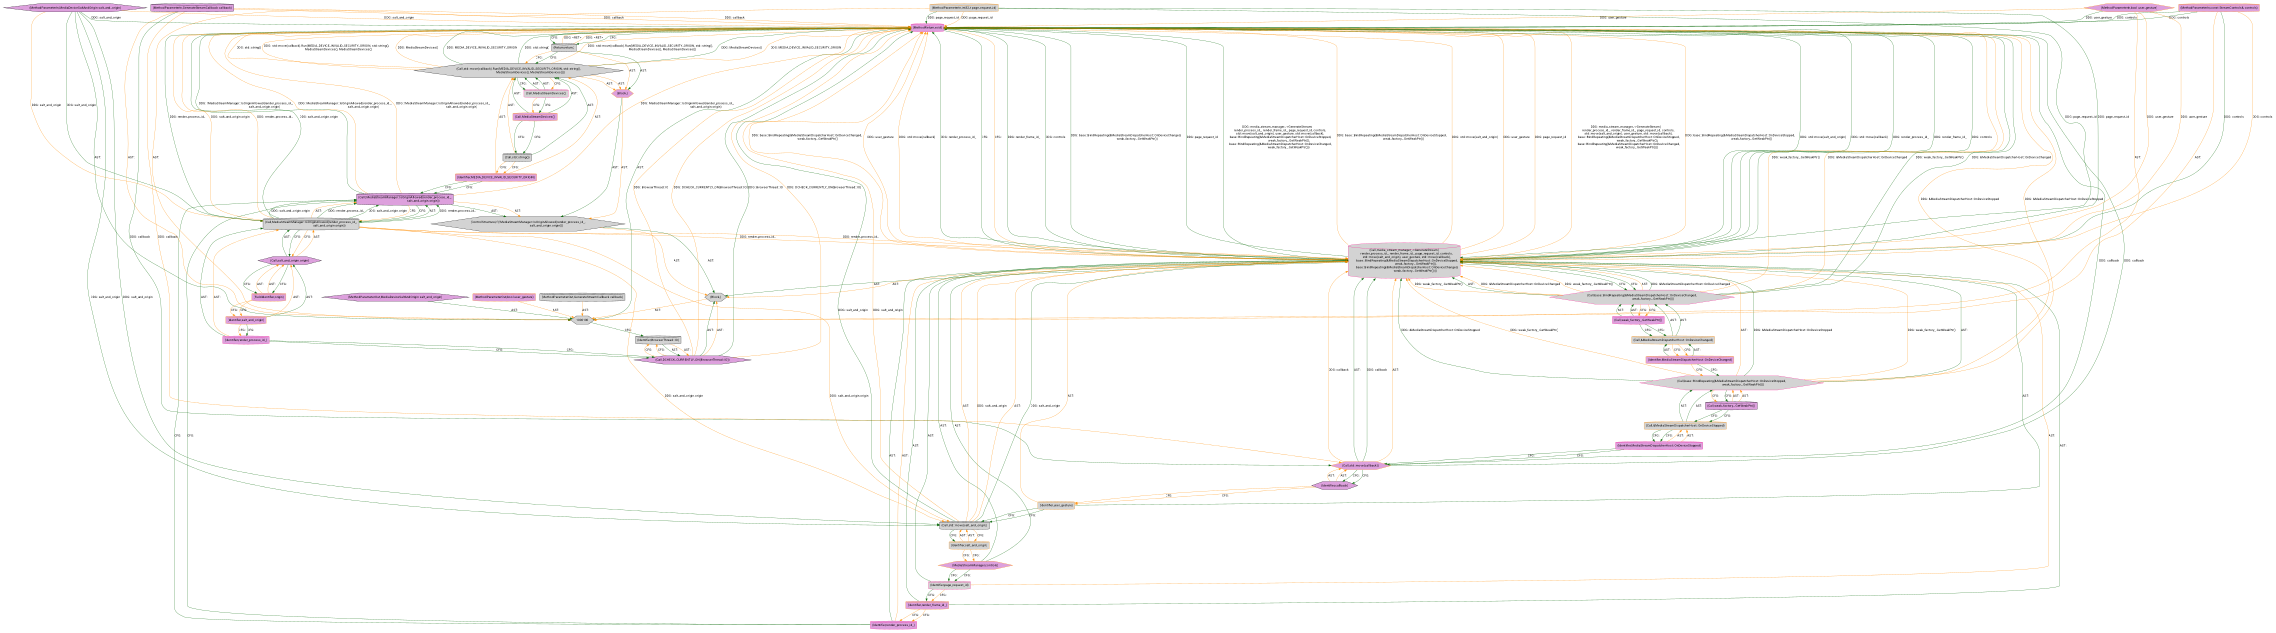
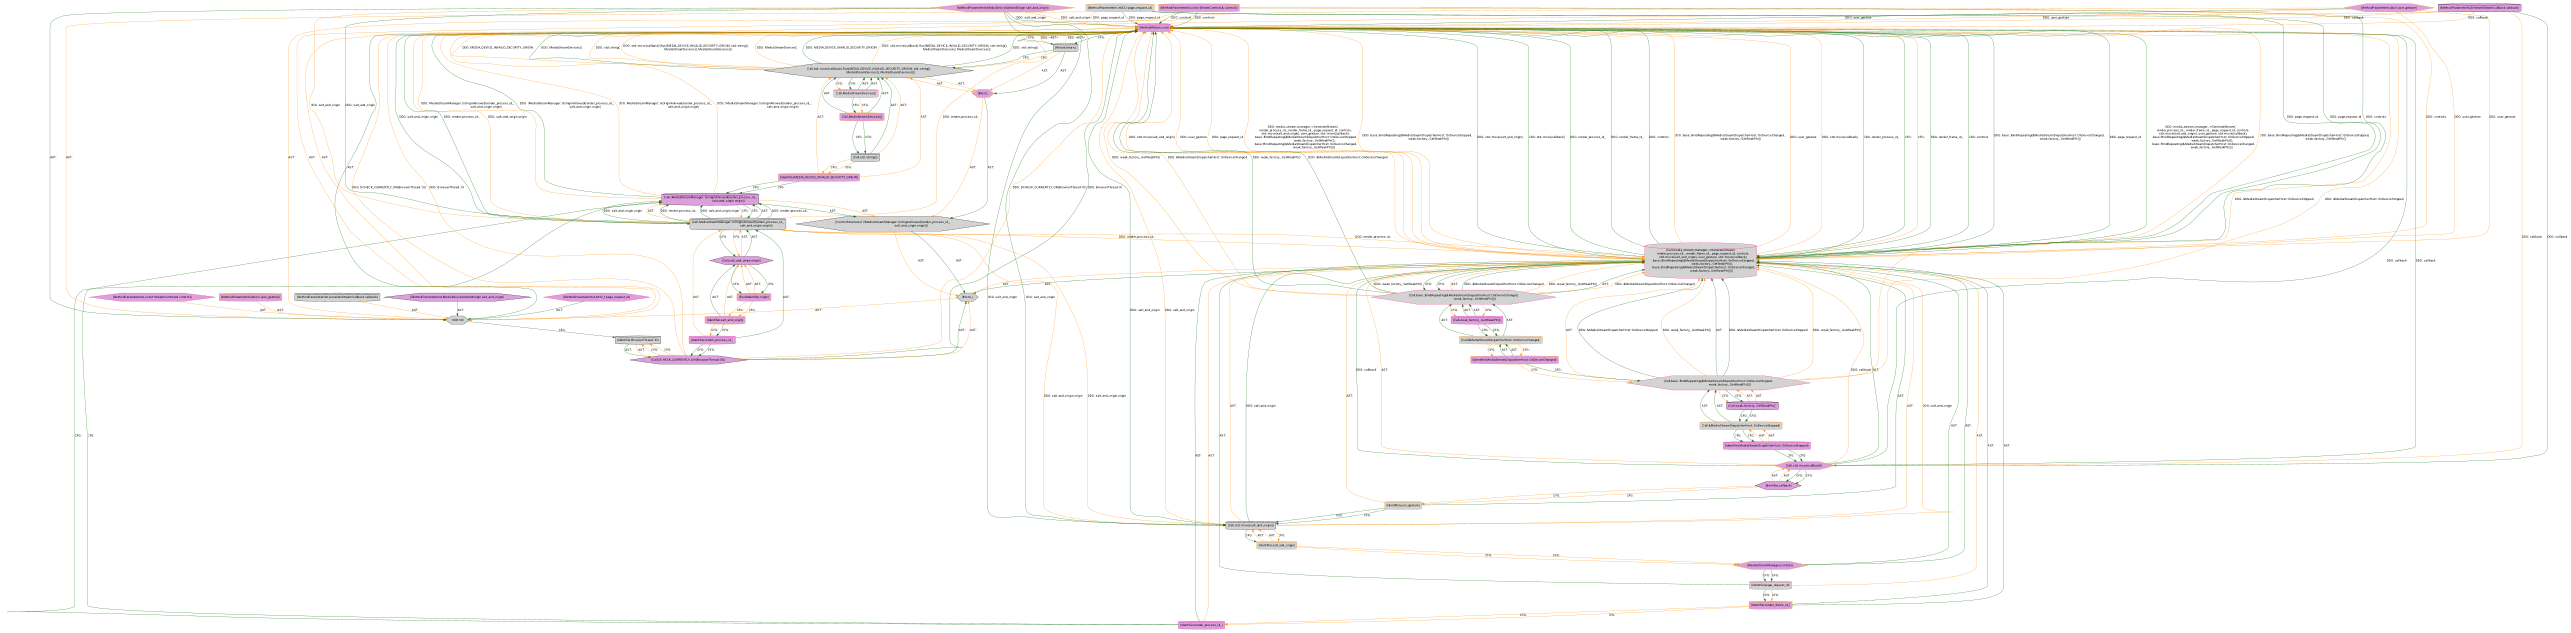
(75, 8) -> (1003, 8)
none -> (152, 297)
none -> (597, 297)
